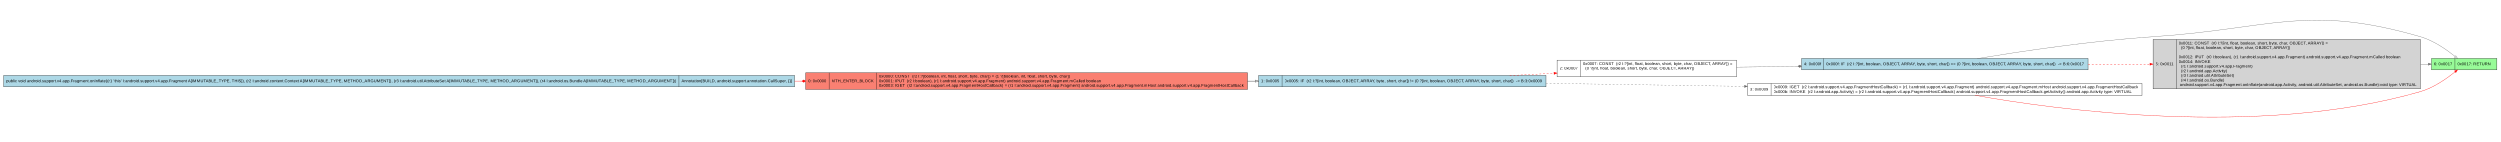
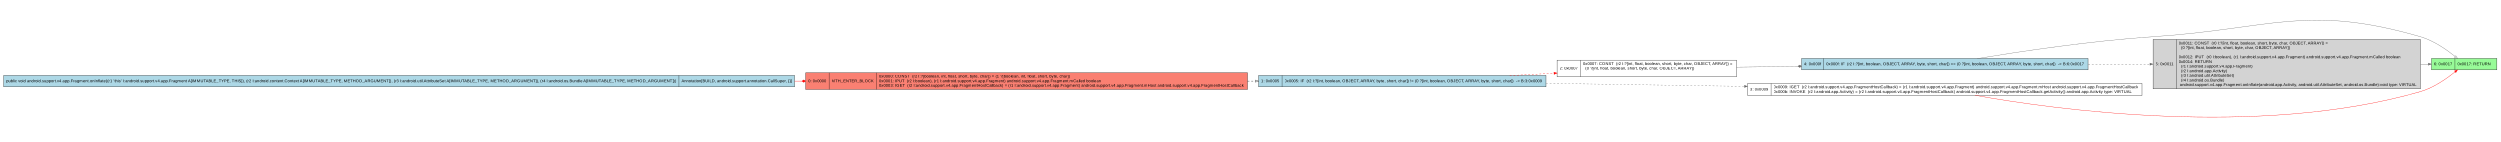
(2196, 62) -> (2197, 62)
(2119, 64) -> (2119, 64)
(1252, 81) -> (1252, 81)
